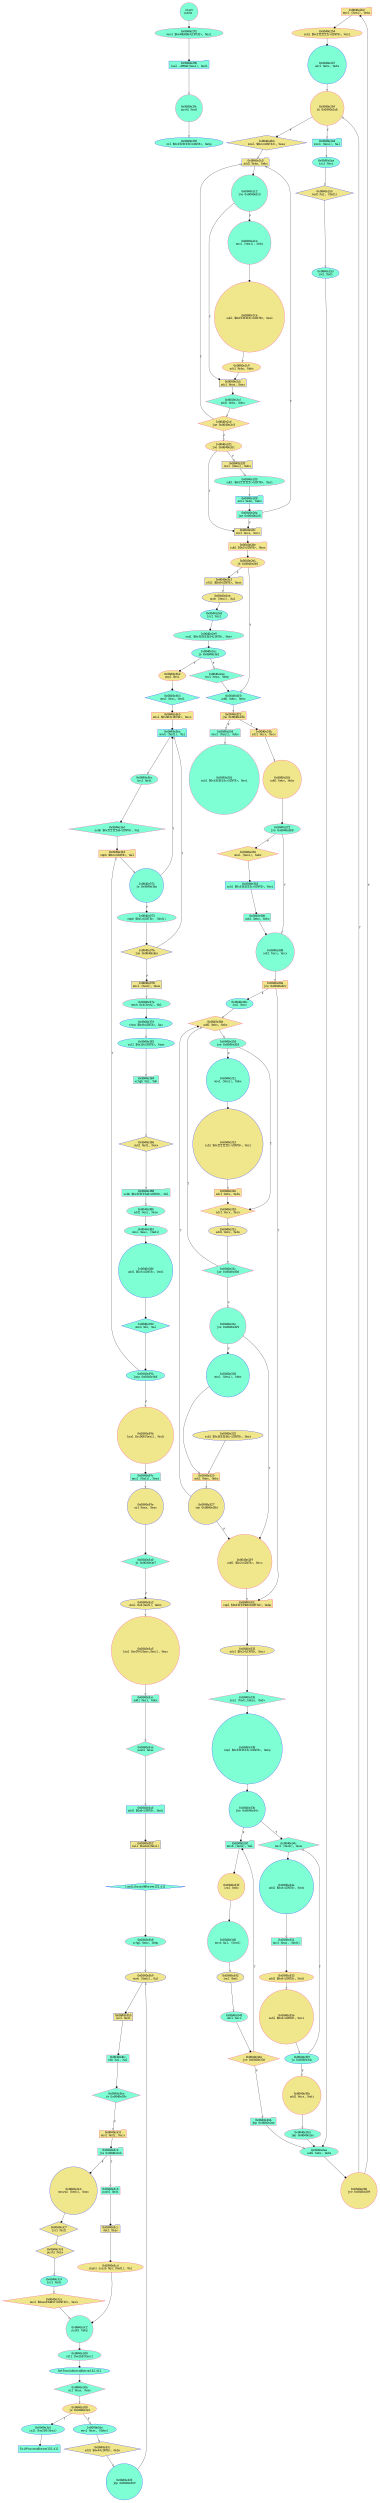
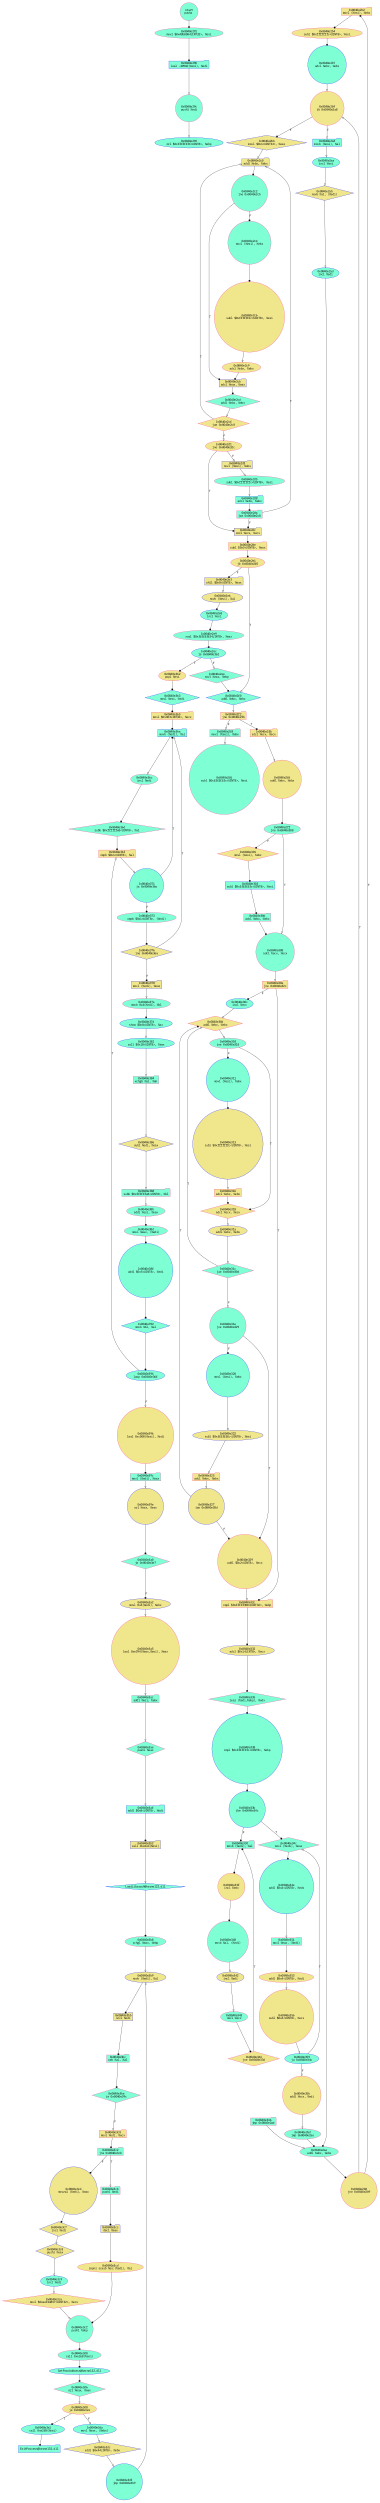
(184, 1427) -> (228, 1413)
(259, 2091) -> none
